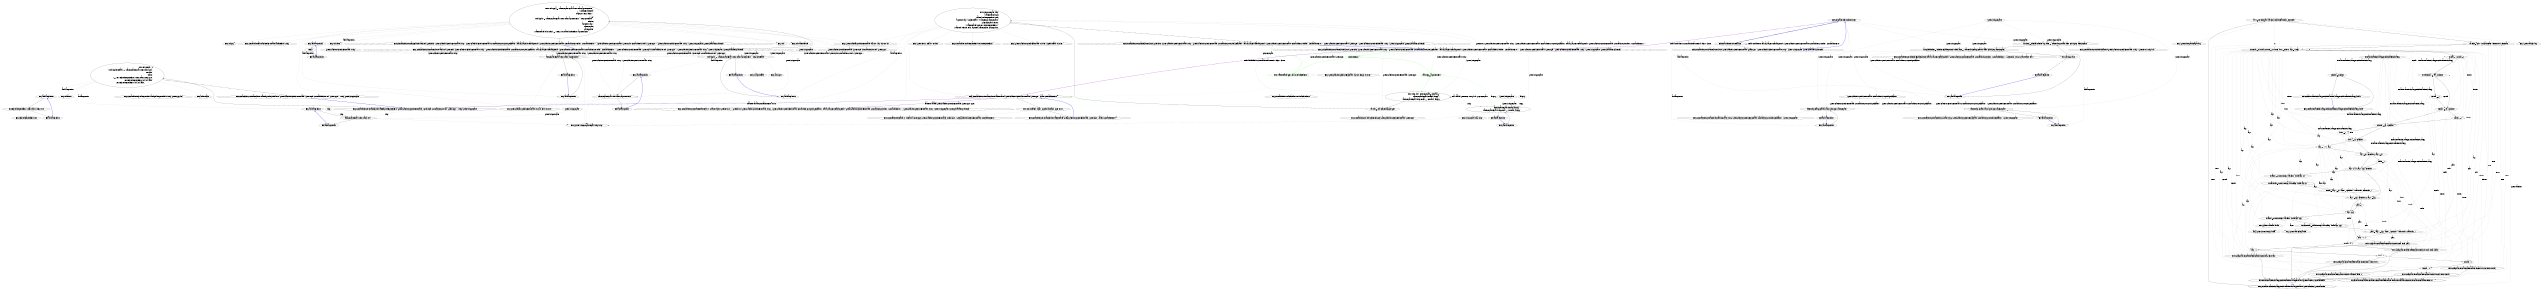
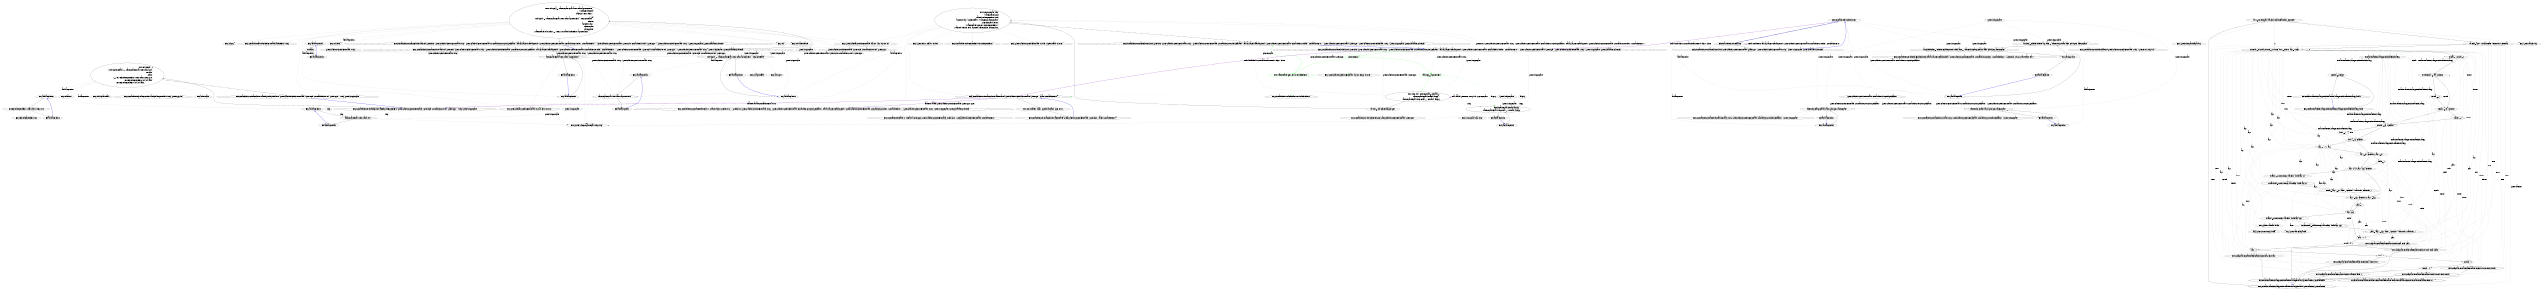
(310, 50) -> (310, 50)
none -> (101, 97)
none -> (2375, 118)
(2248, 202) -> (2248, 202)
